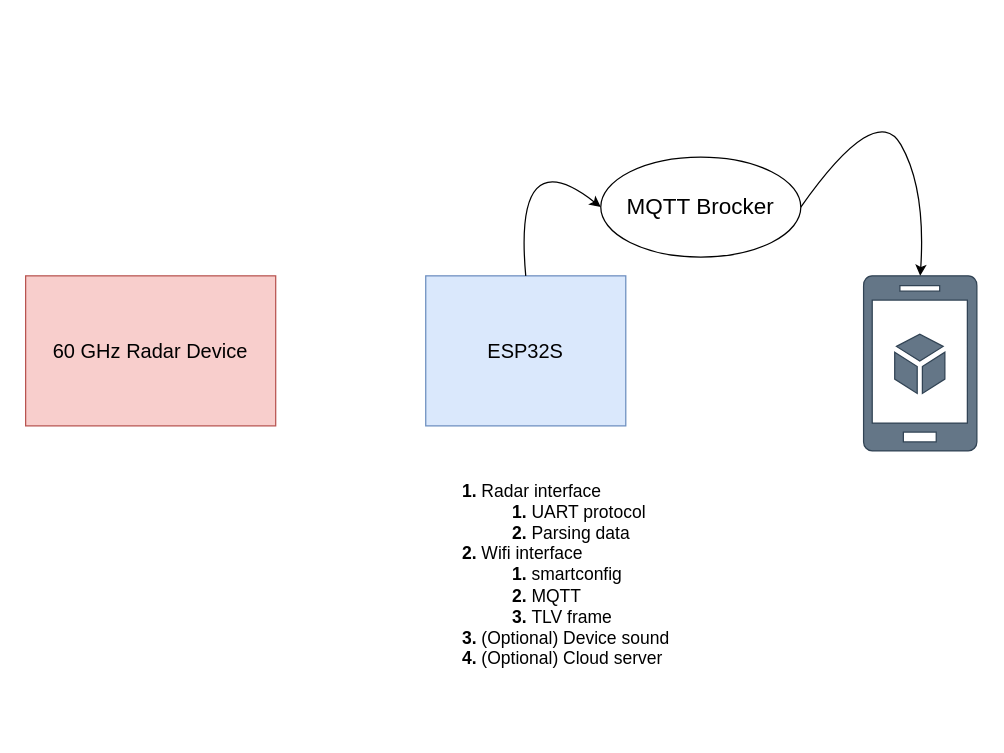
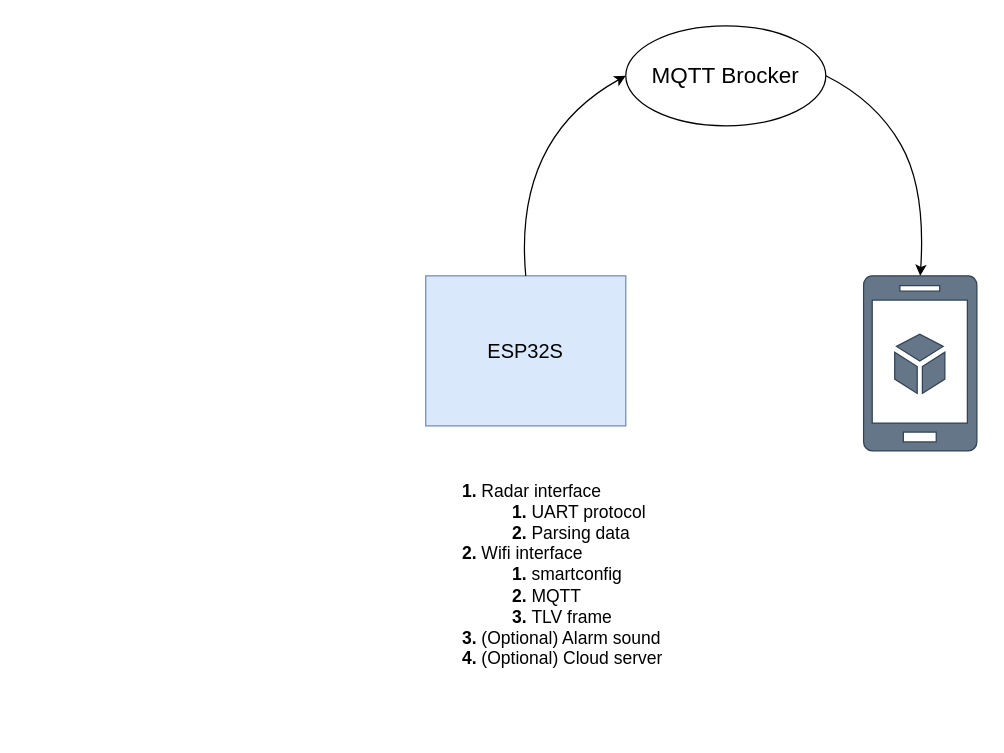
(701, 207) -> (726, 76)
(151, 351) -> none
(548, 571) -> (548, 571)
